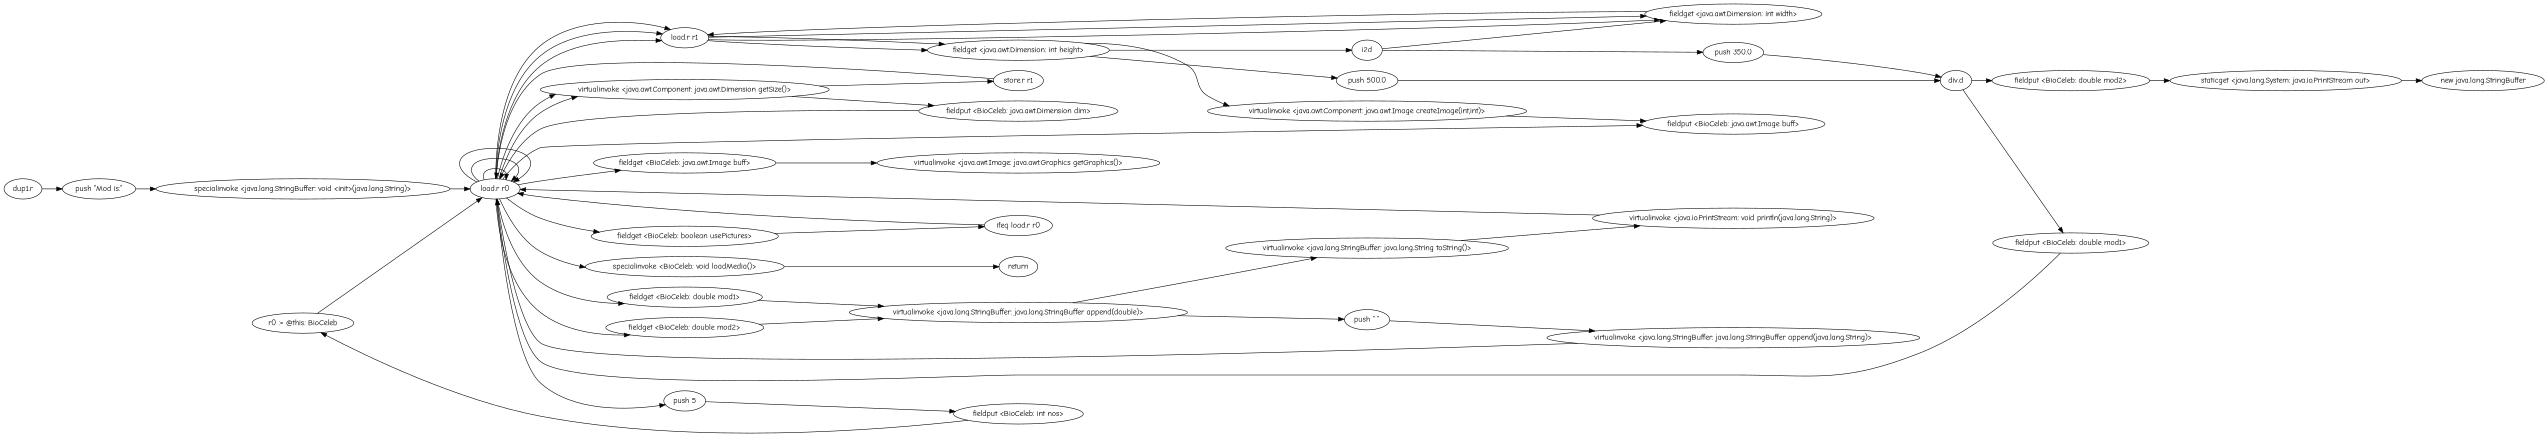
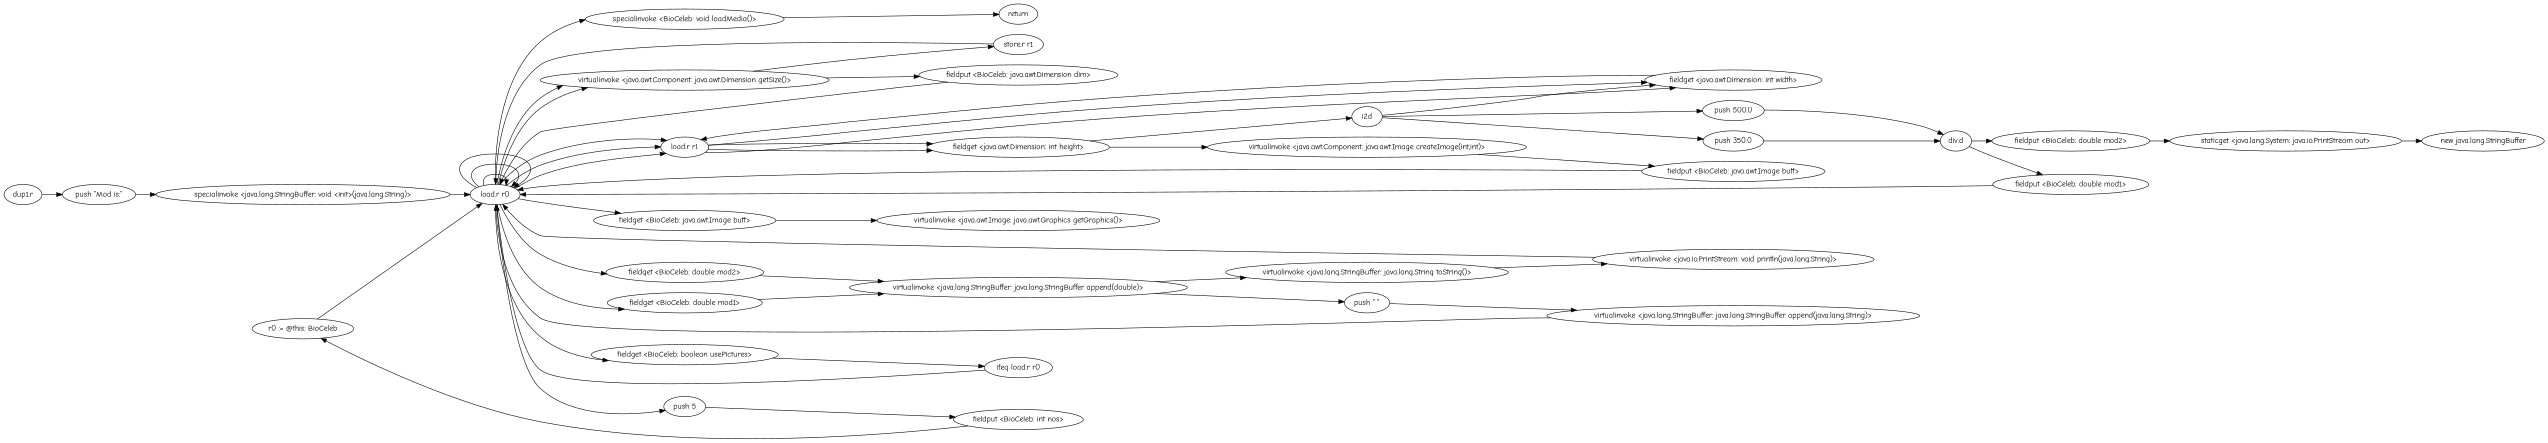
(1211, 67) -> (1540, 114)
(1064, 135) -> (1082, 170)
